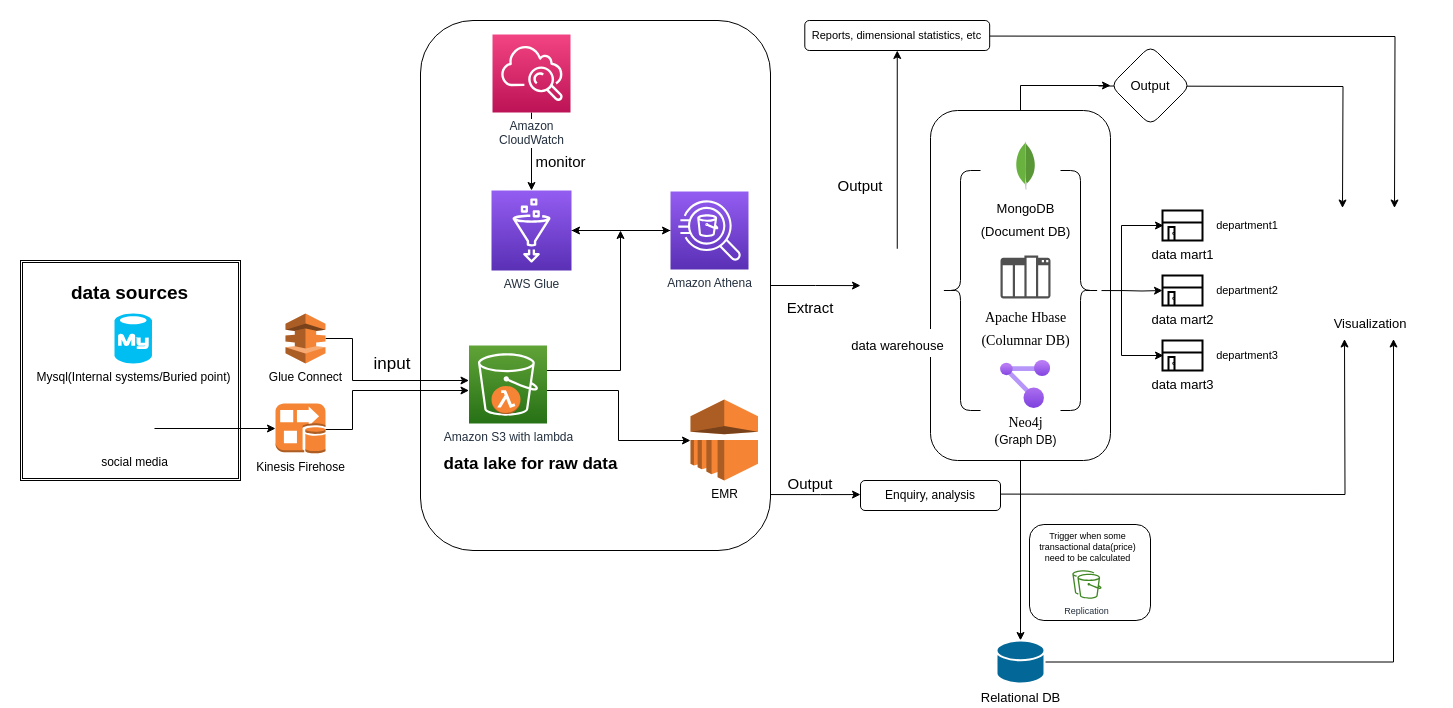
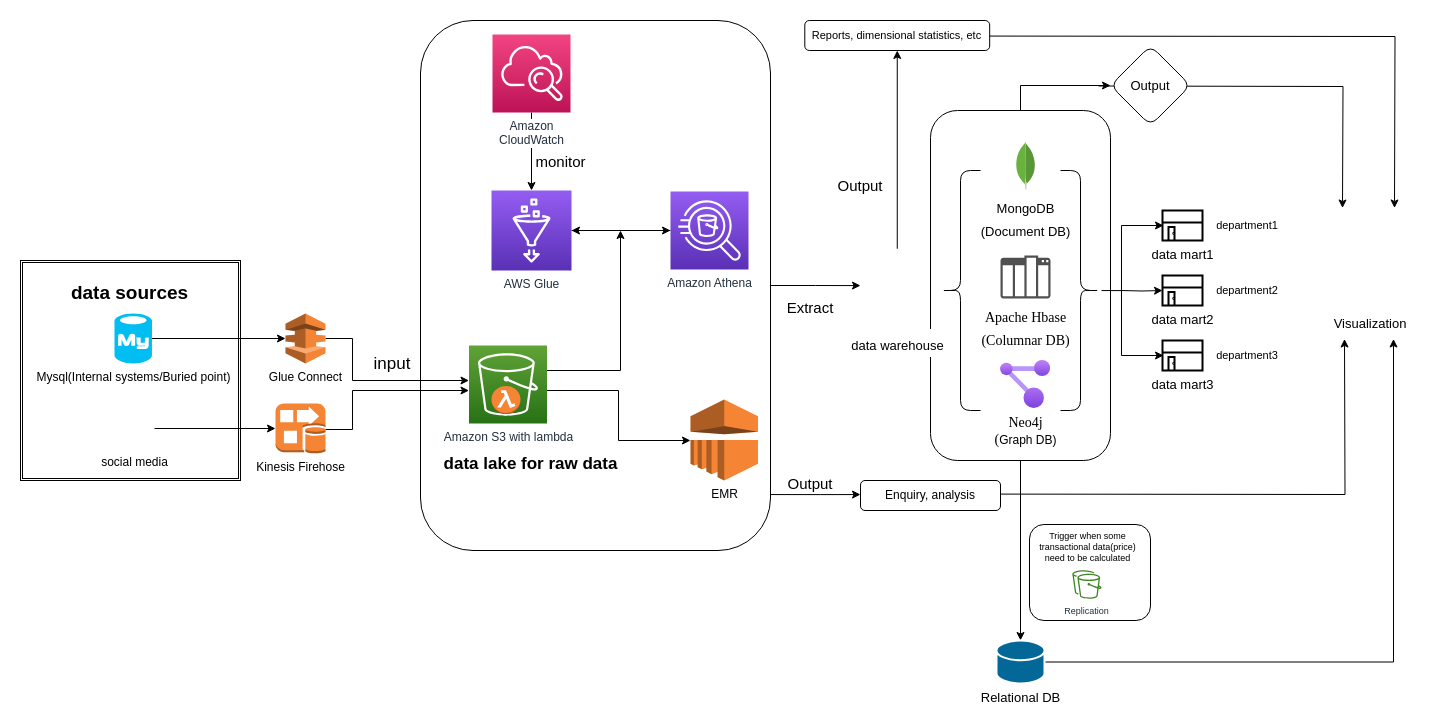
none -> (215, 339)
